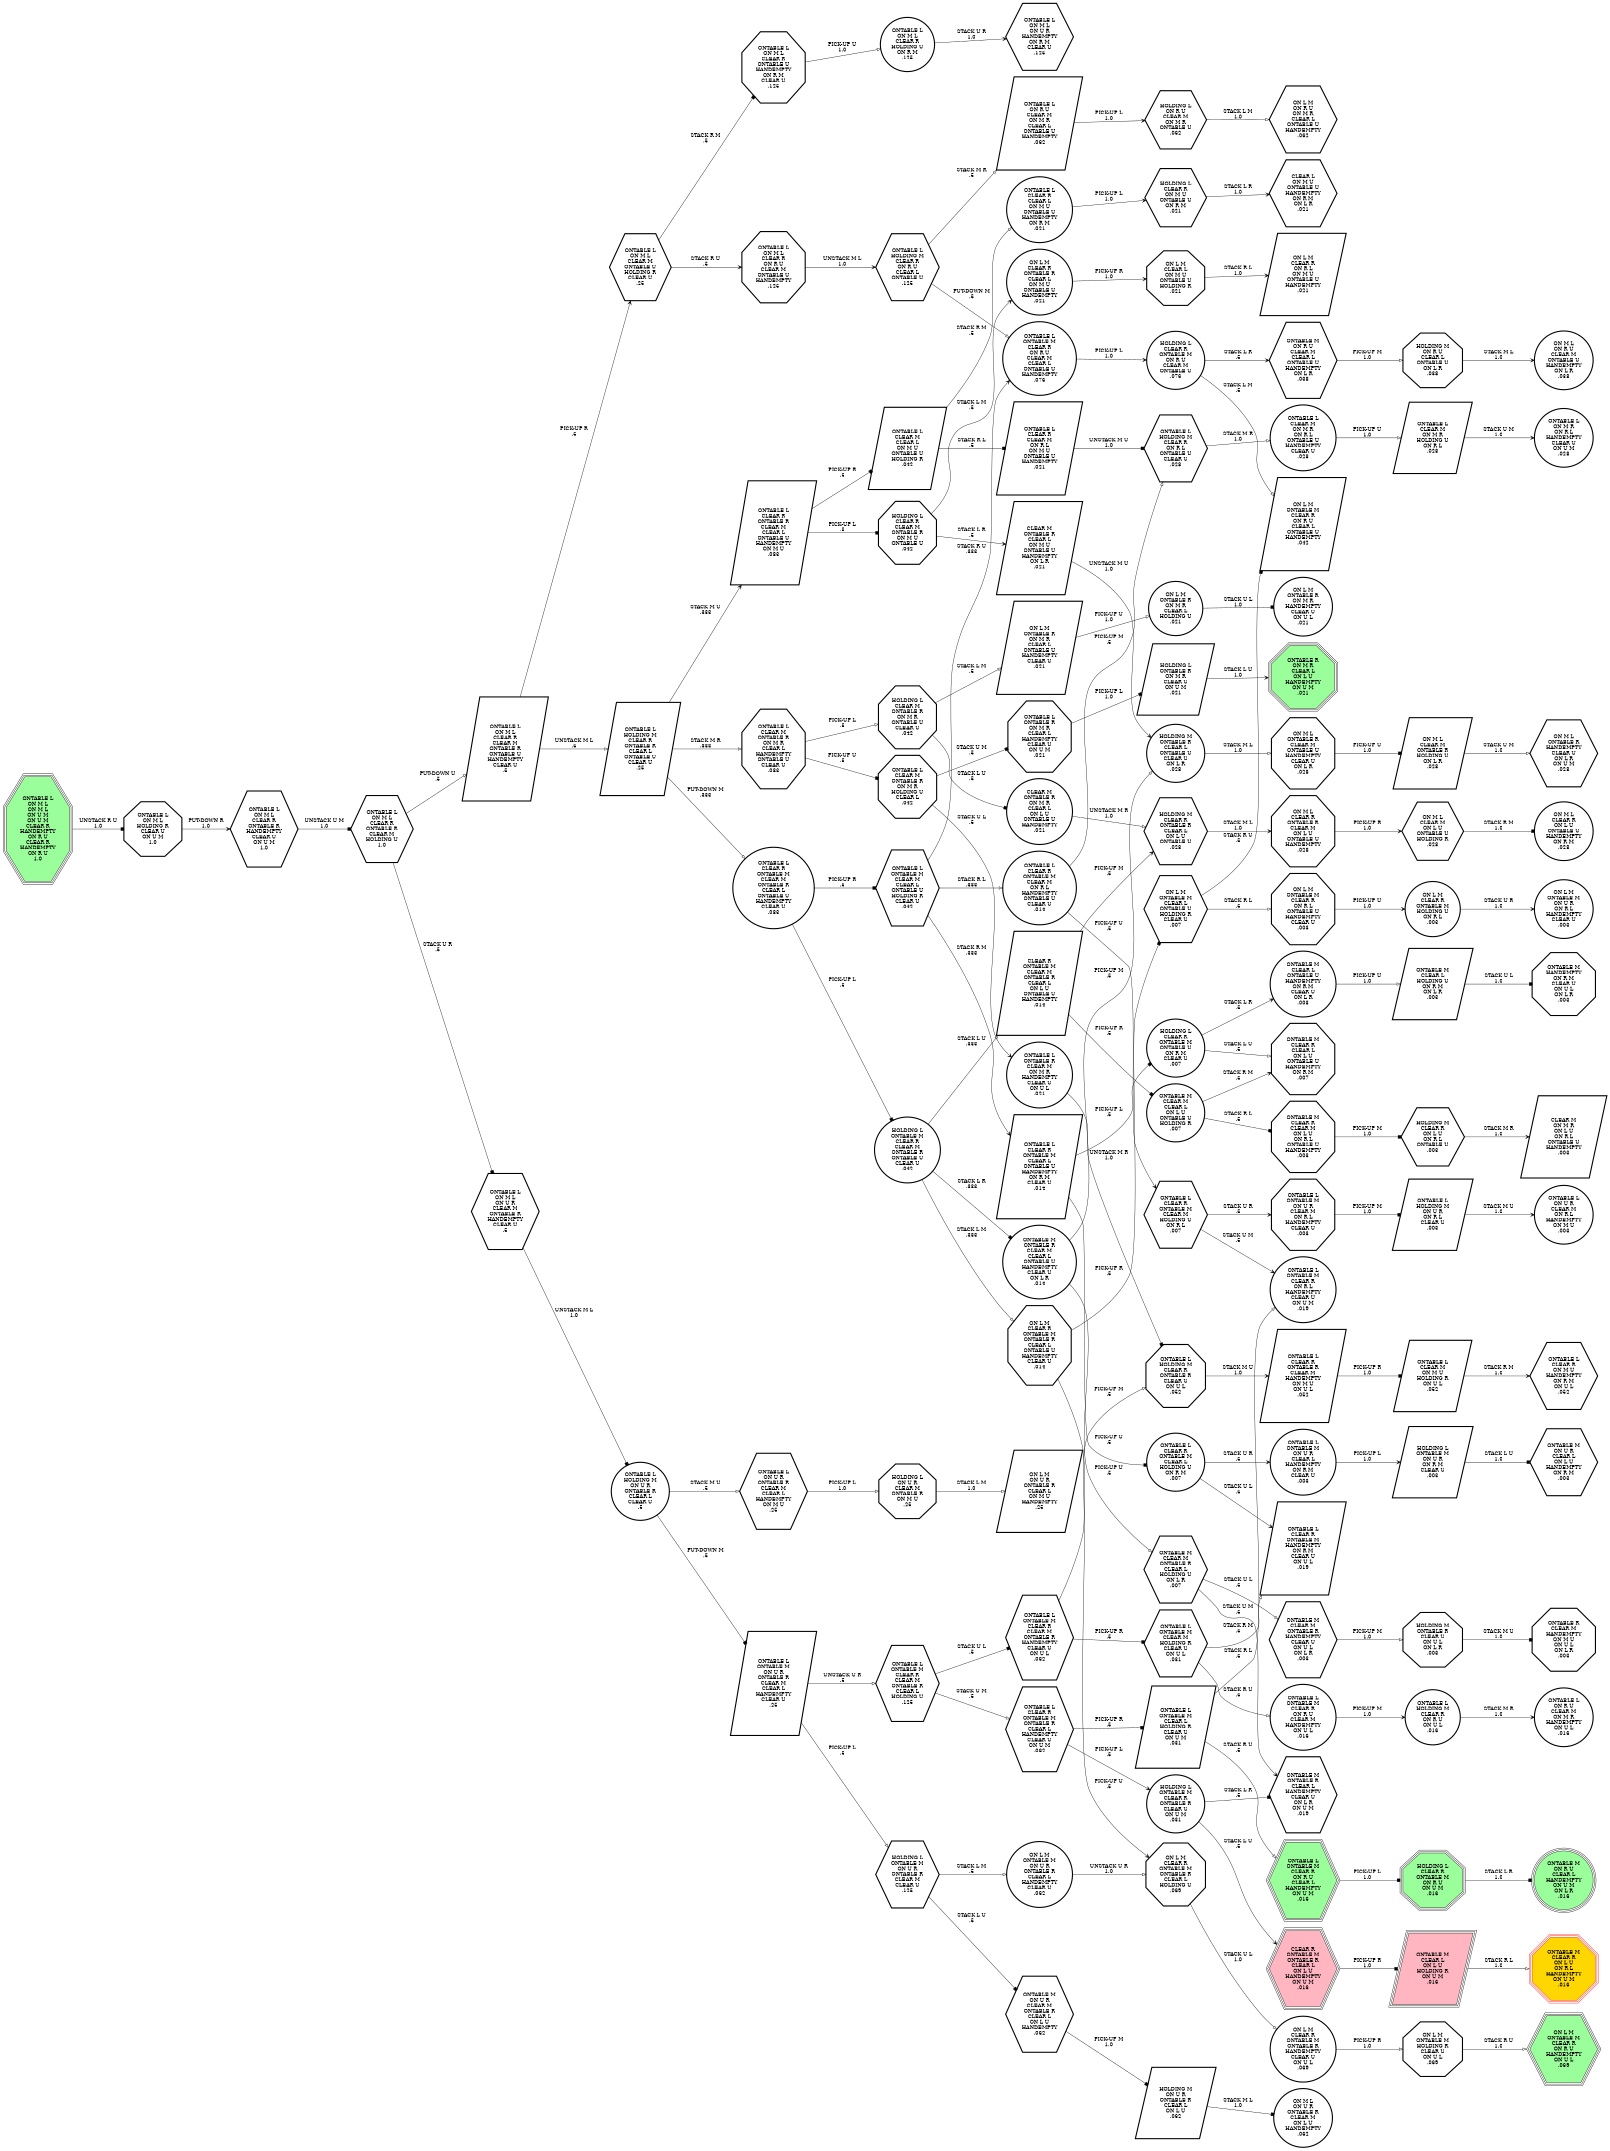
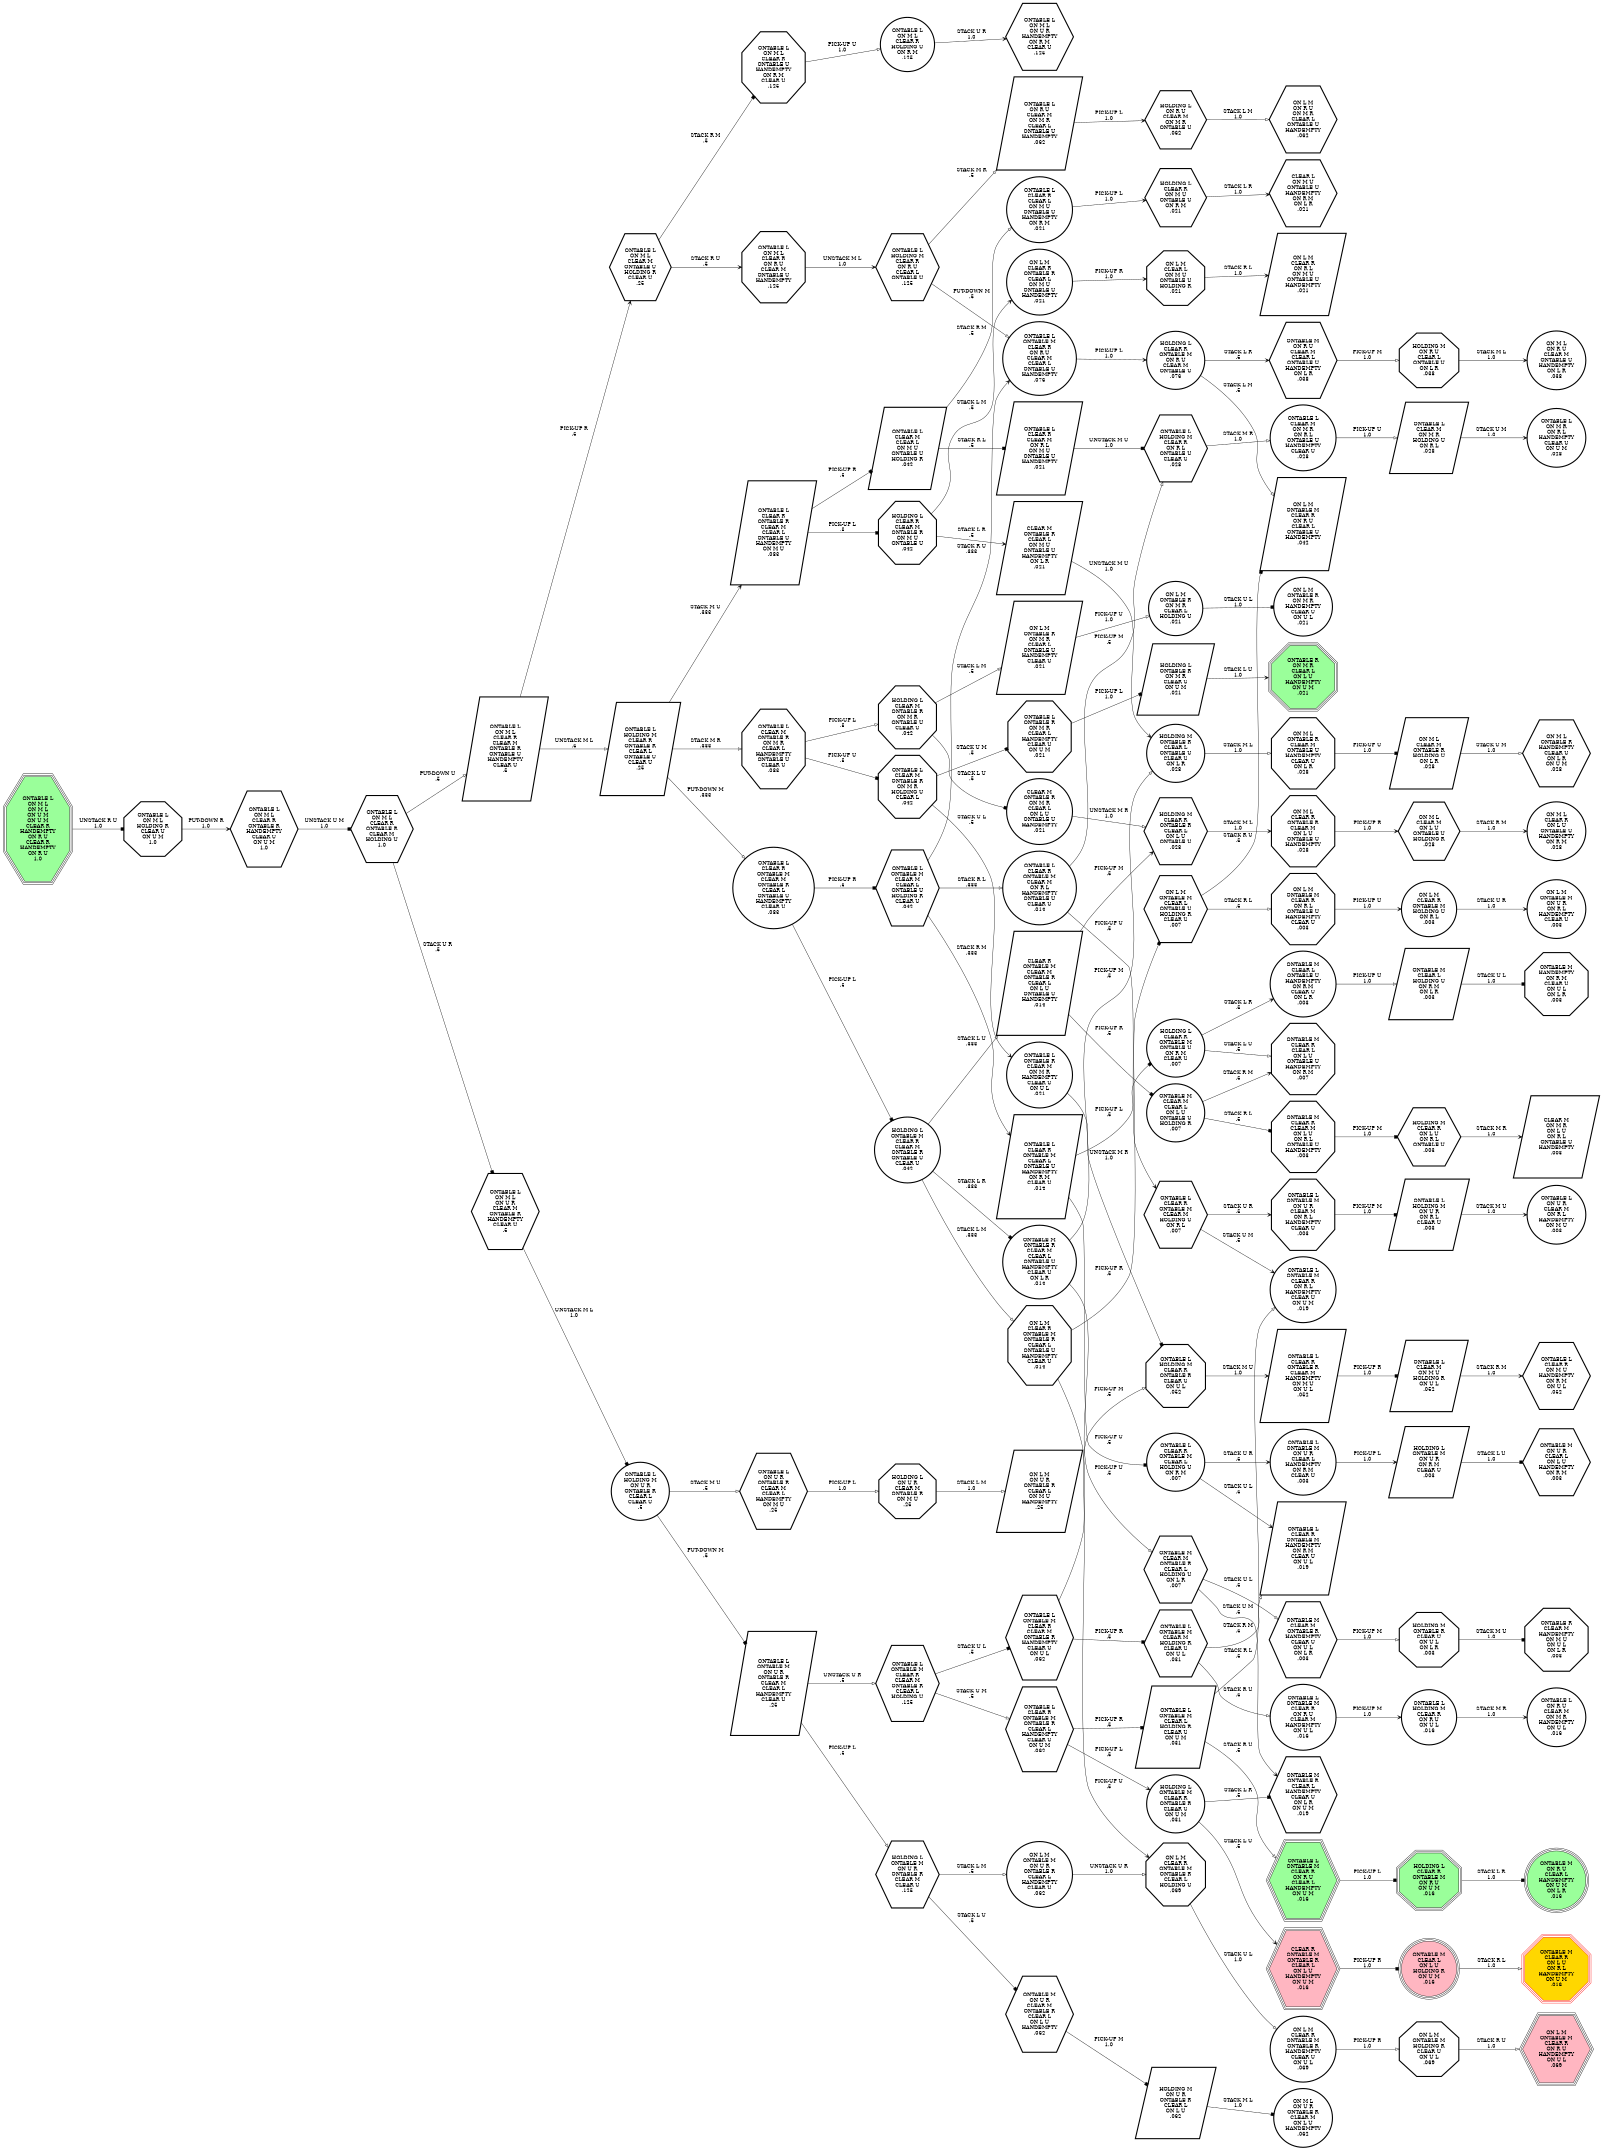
(1497, 831) -> (1492, 831)
(1433, 1969) -> (1429, 1969)
(1564, 2049) -> (1556, 2049)
